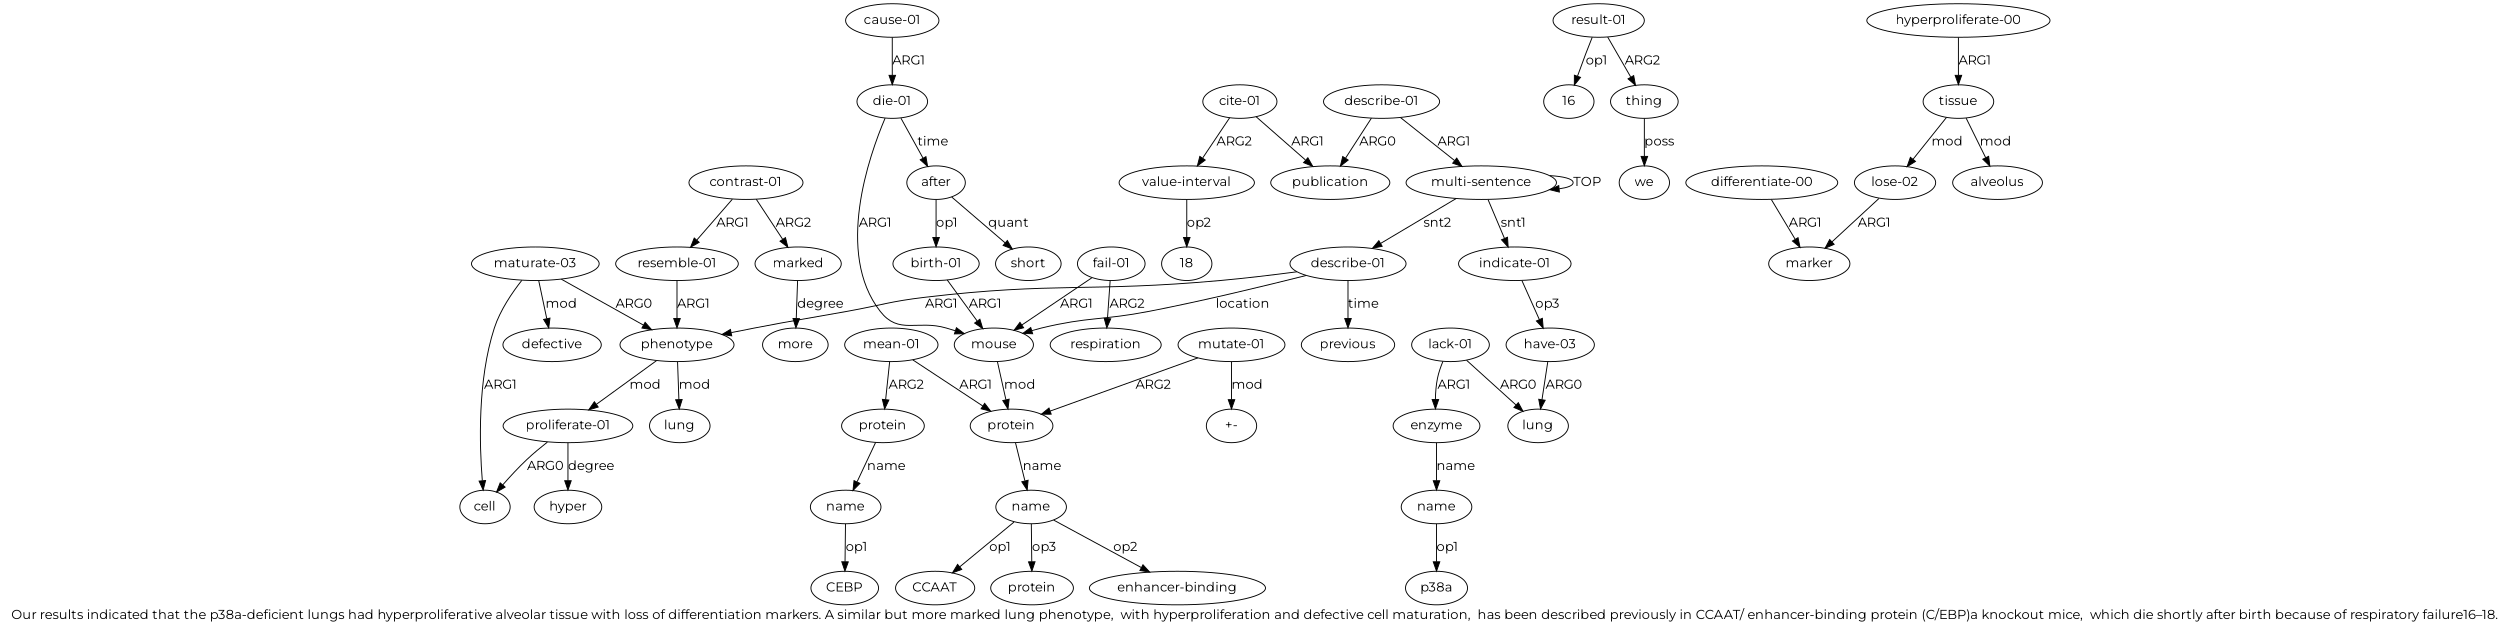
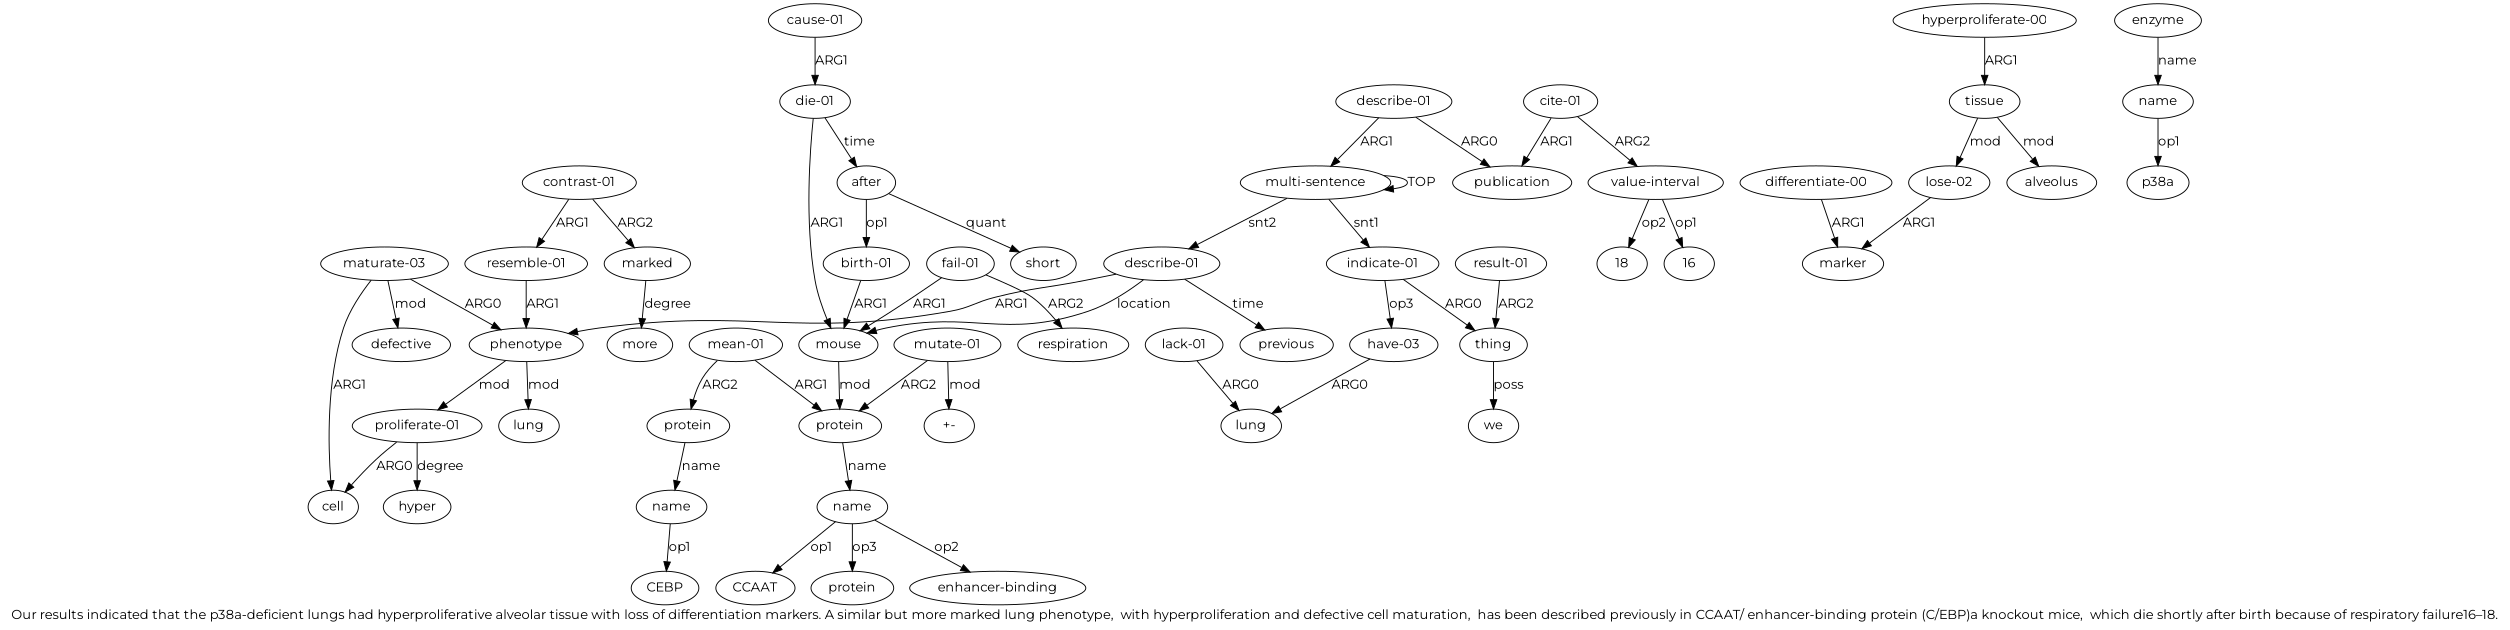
(1585, 57) -> (1671, 219)
none -> (1435, 302)
(1437, 380) -> none
